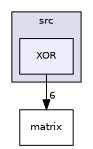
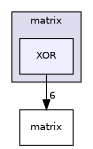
(46, 21) -> (46, 21)
